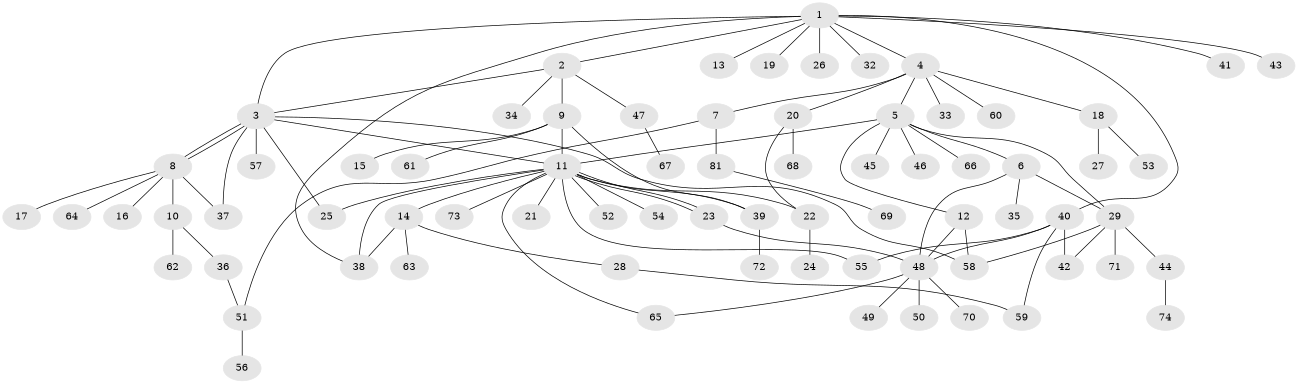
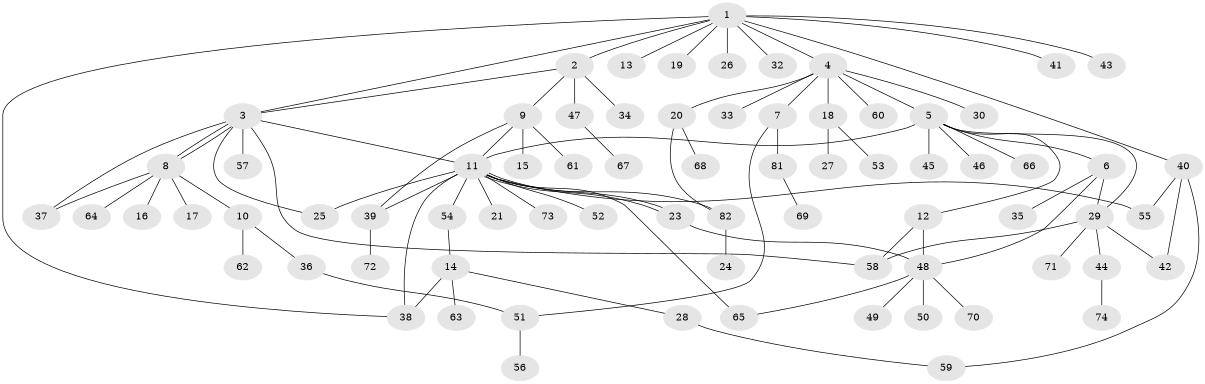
none -> (979, 116)
(481, 188) -> (449, 242)
(810, 217) -> (726, 217)
(962, 249) -> none
